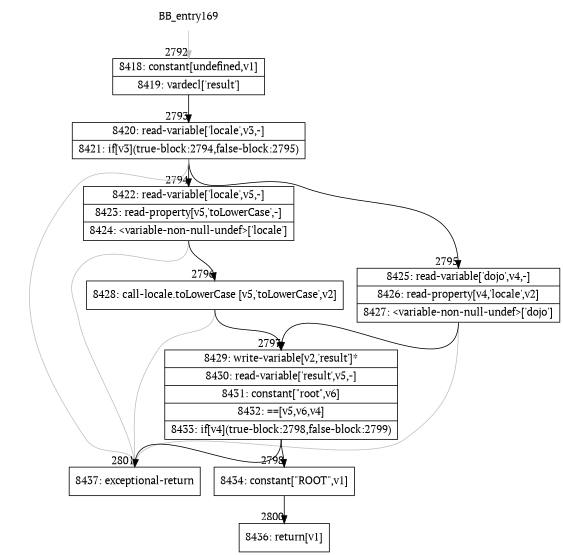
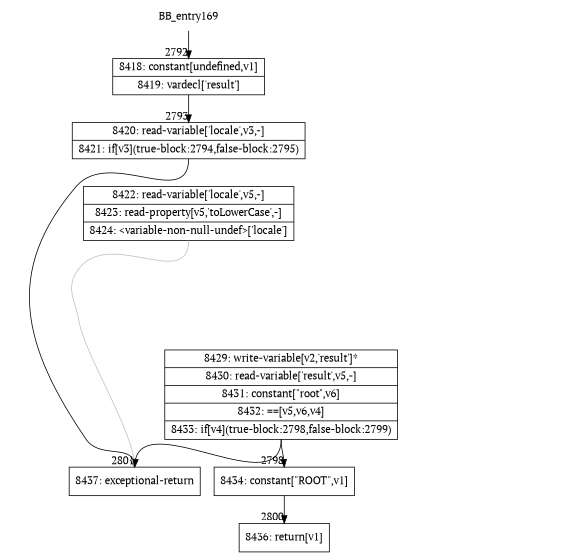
(189, 41) -> (189, 41)
(189, 169) -> none
(32, 275) -> (32, 275)
(215, 295) -> none
(458, 295) -> none
